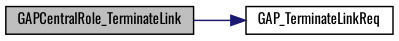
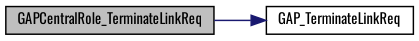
(100, 20) -> (110, 20)
